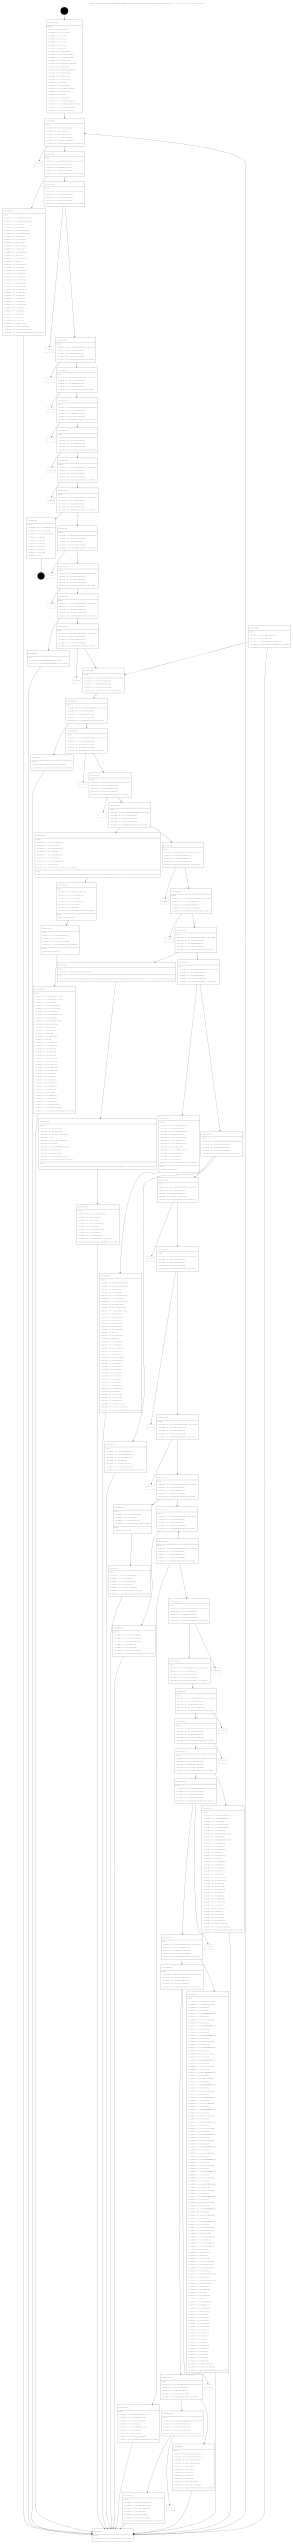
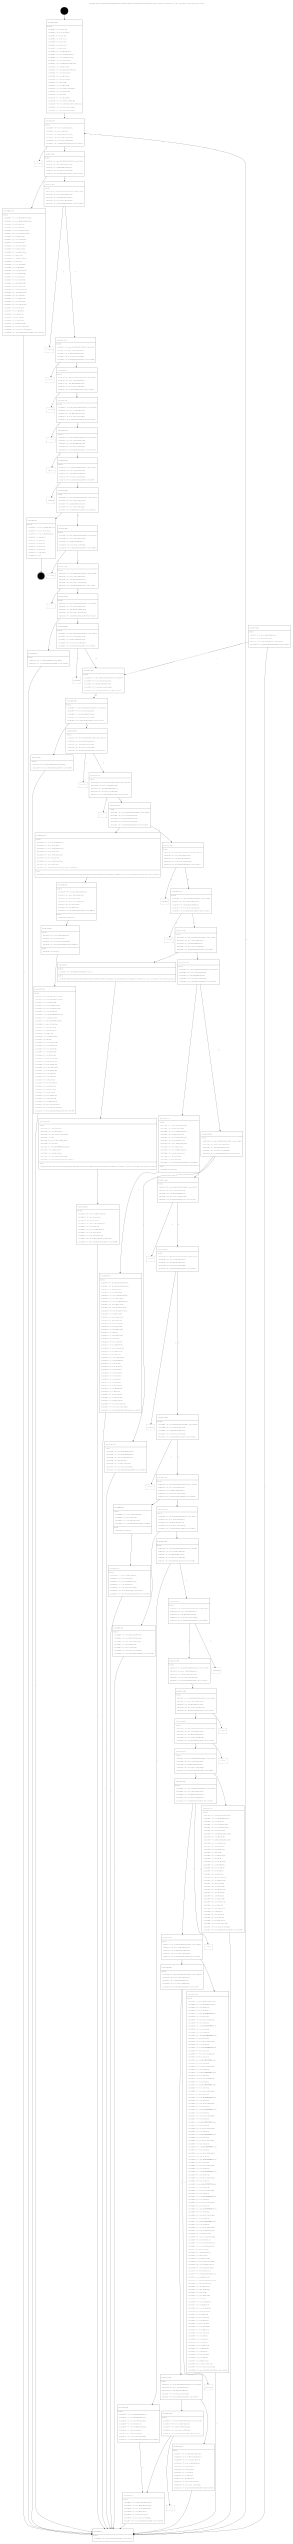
(178, 1536) -> (177, 1535)
(122, 2485) -> (141, 2467)
